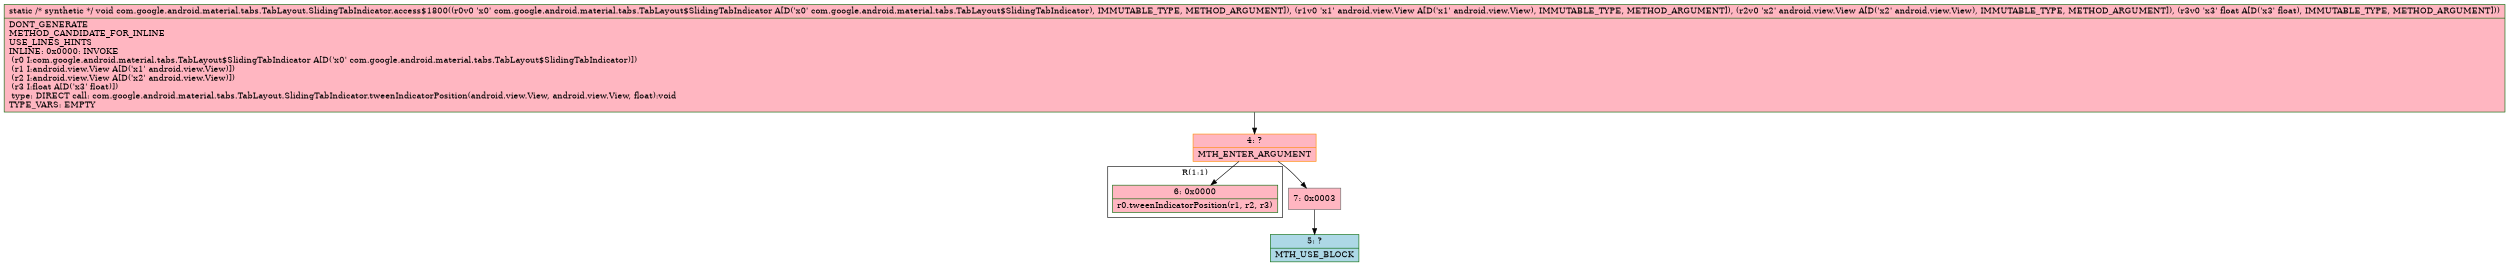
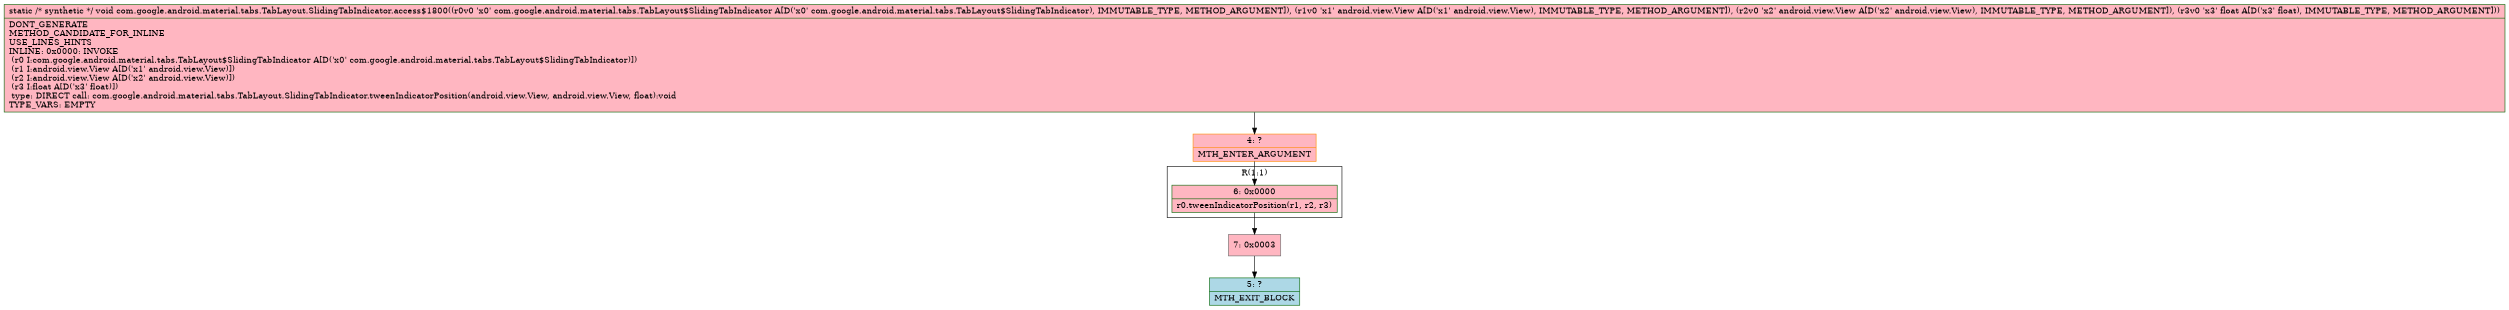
(1291, 172) -> (1255, 221)
(1315, 255) -> (1255, 298)
